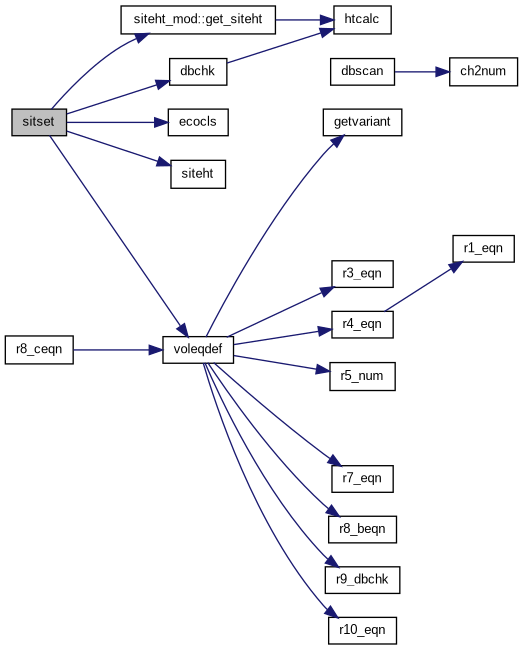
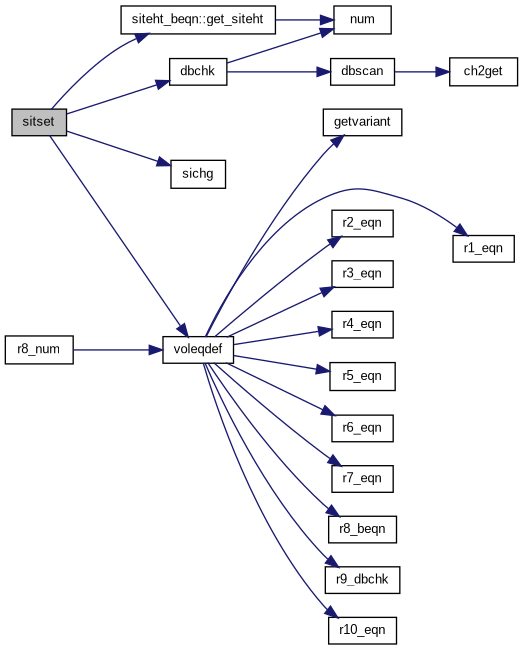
(198, 20) -> (198, 20)
(363, 20) -> (363, 20)
none -> (272, 72)
(484, 72) -> (484, 72)
(198, 122) -> none
(198, 174) -> (198, 174)
none -> (363, 224)
(417, 290) -> (305, 209)
(39, 350) -> (39, 350)
(363, 377) -> (363, 377)
none -> (363, 428)
